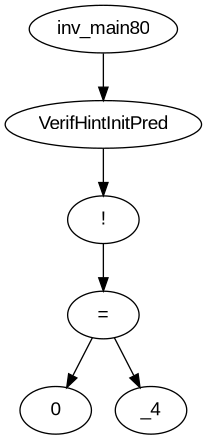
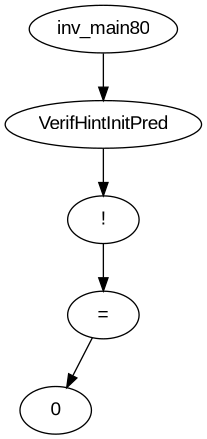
(151, 410) -> none
